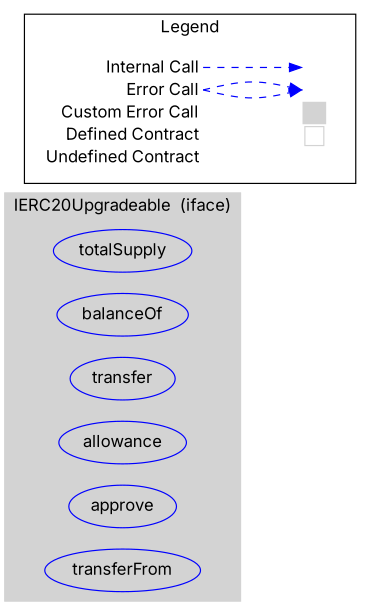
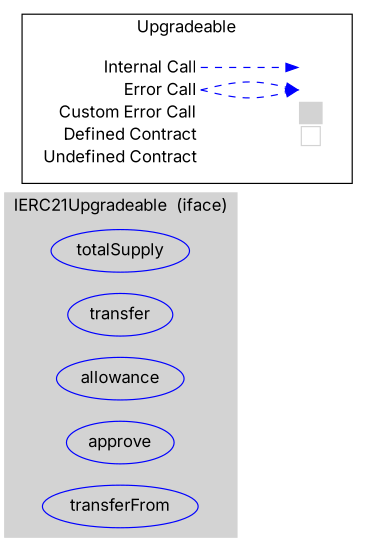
(190, 28) -> (187, 28)
(123, 206) -> (121, 206)
(123, 315) -> none
